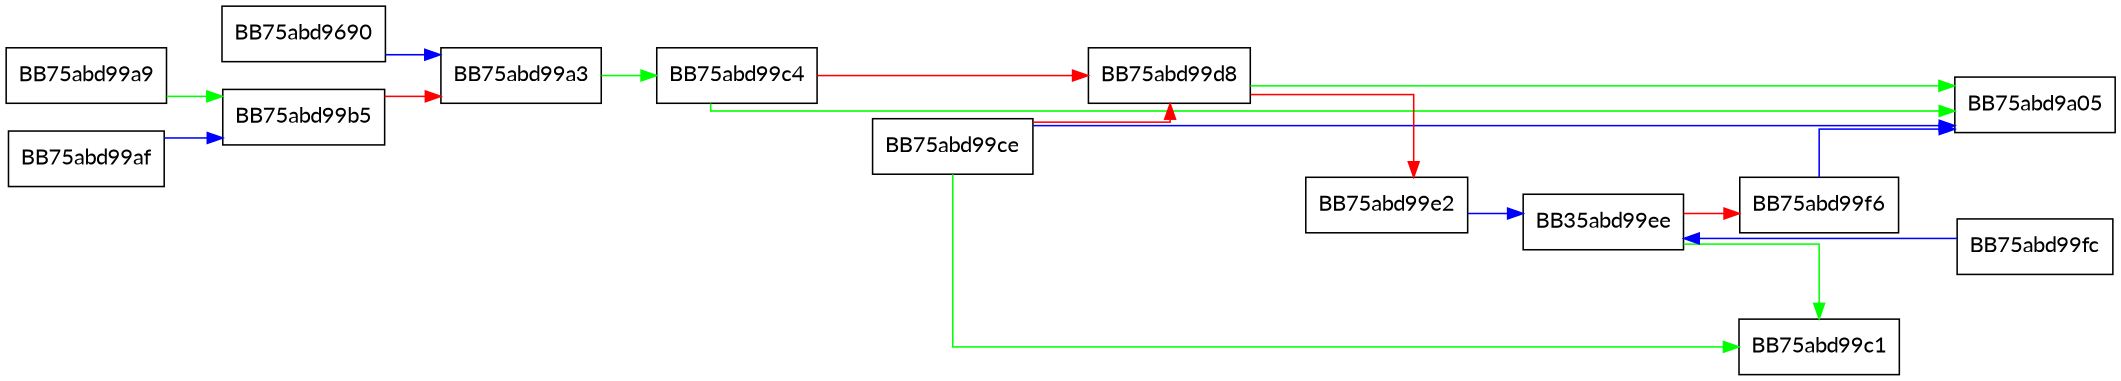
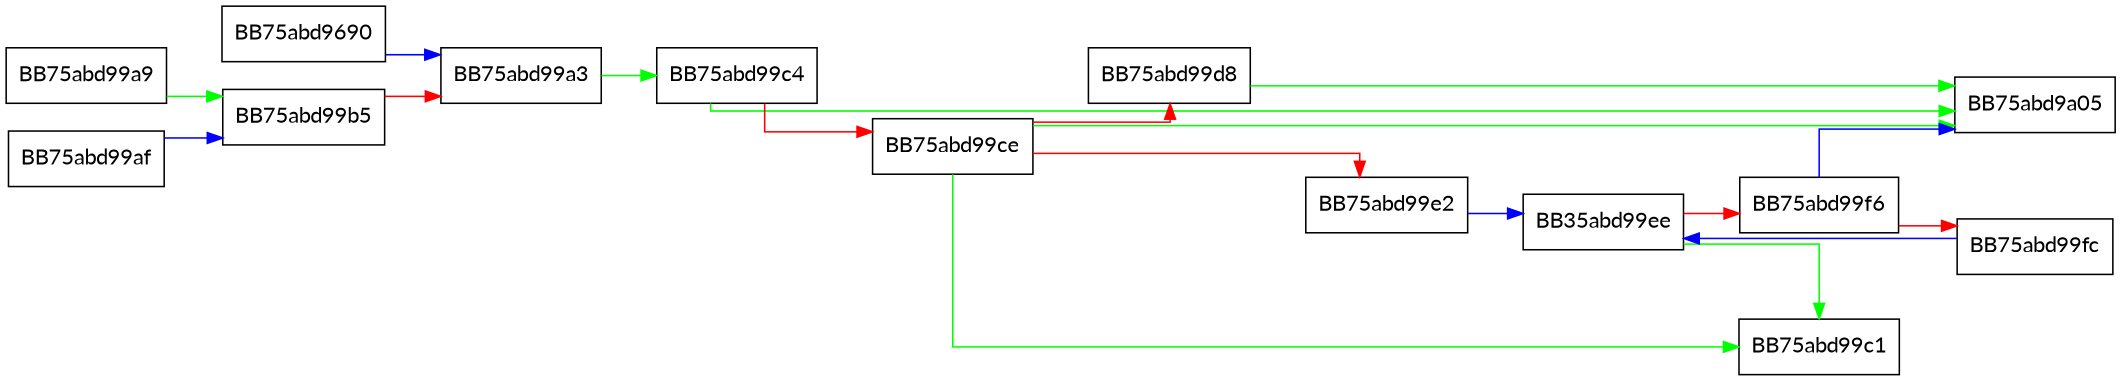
(945, 76) -> (797, 132)
(1414, 98) -> (1200, 153)
(1486, 126) -> (1486, 126)
none -> (1920, 226)
